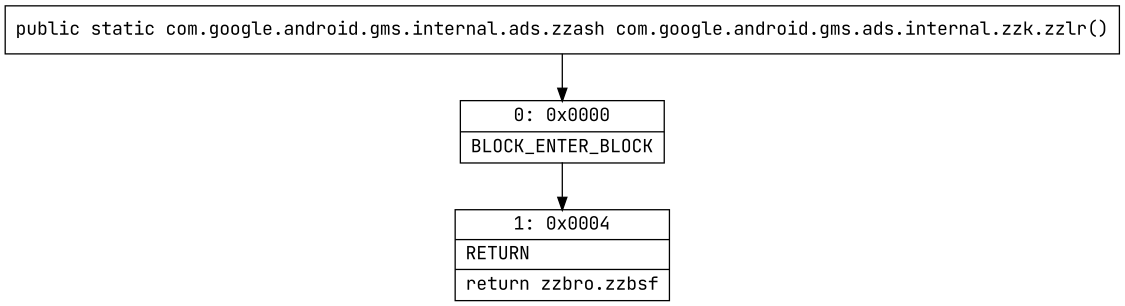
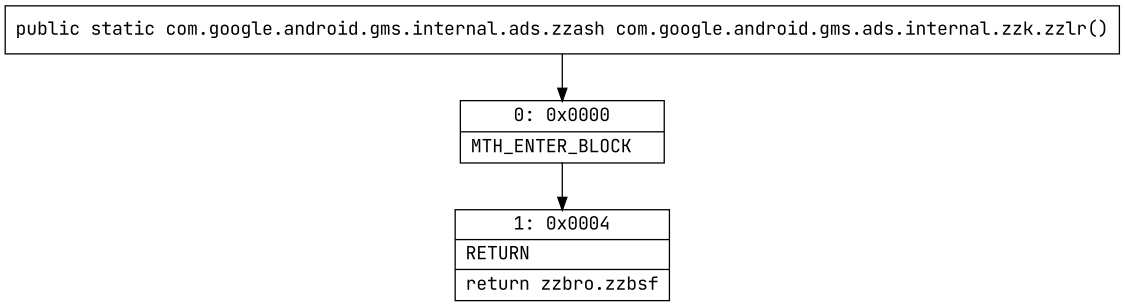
(562, 147) -> (551, 147)
